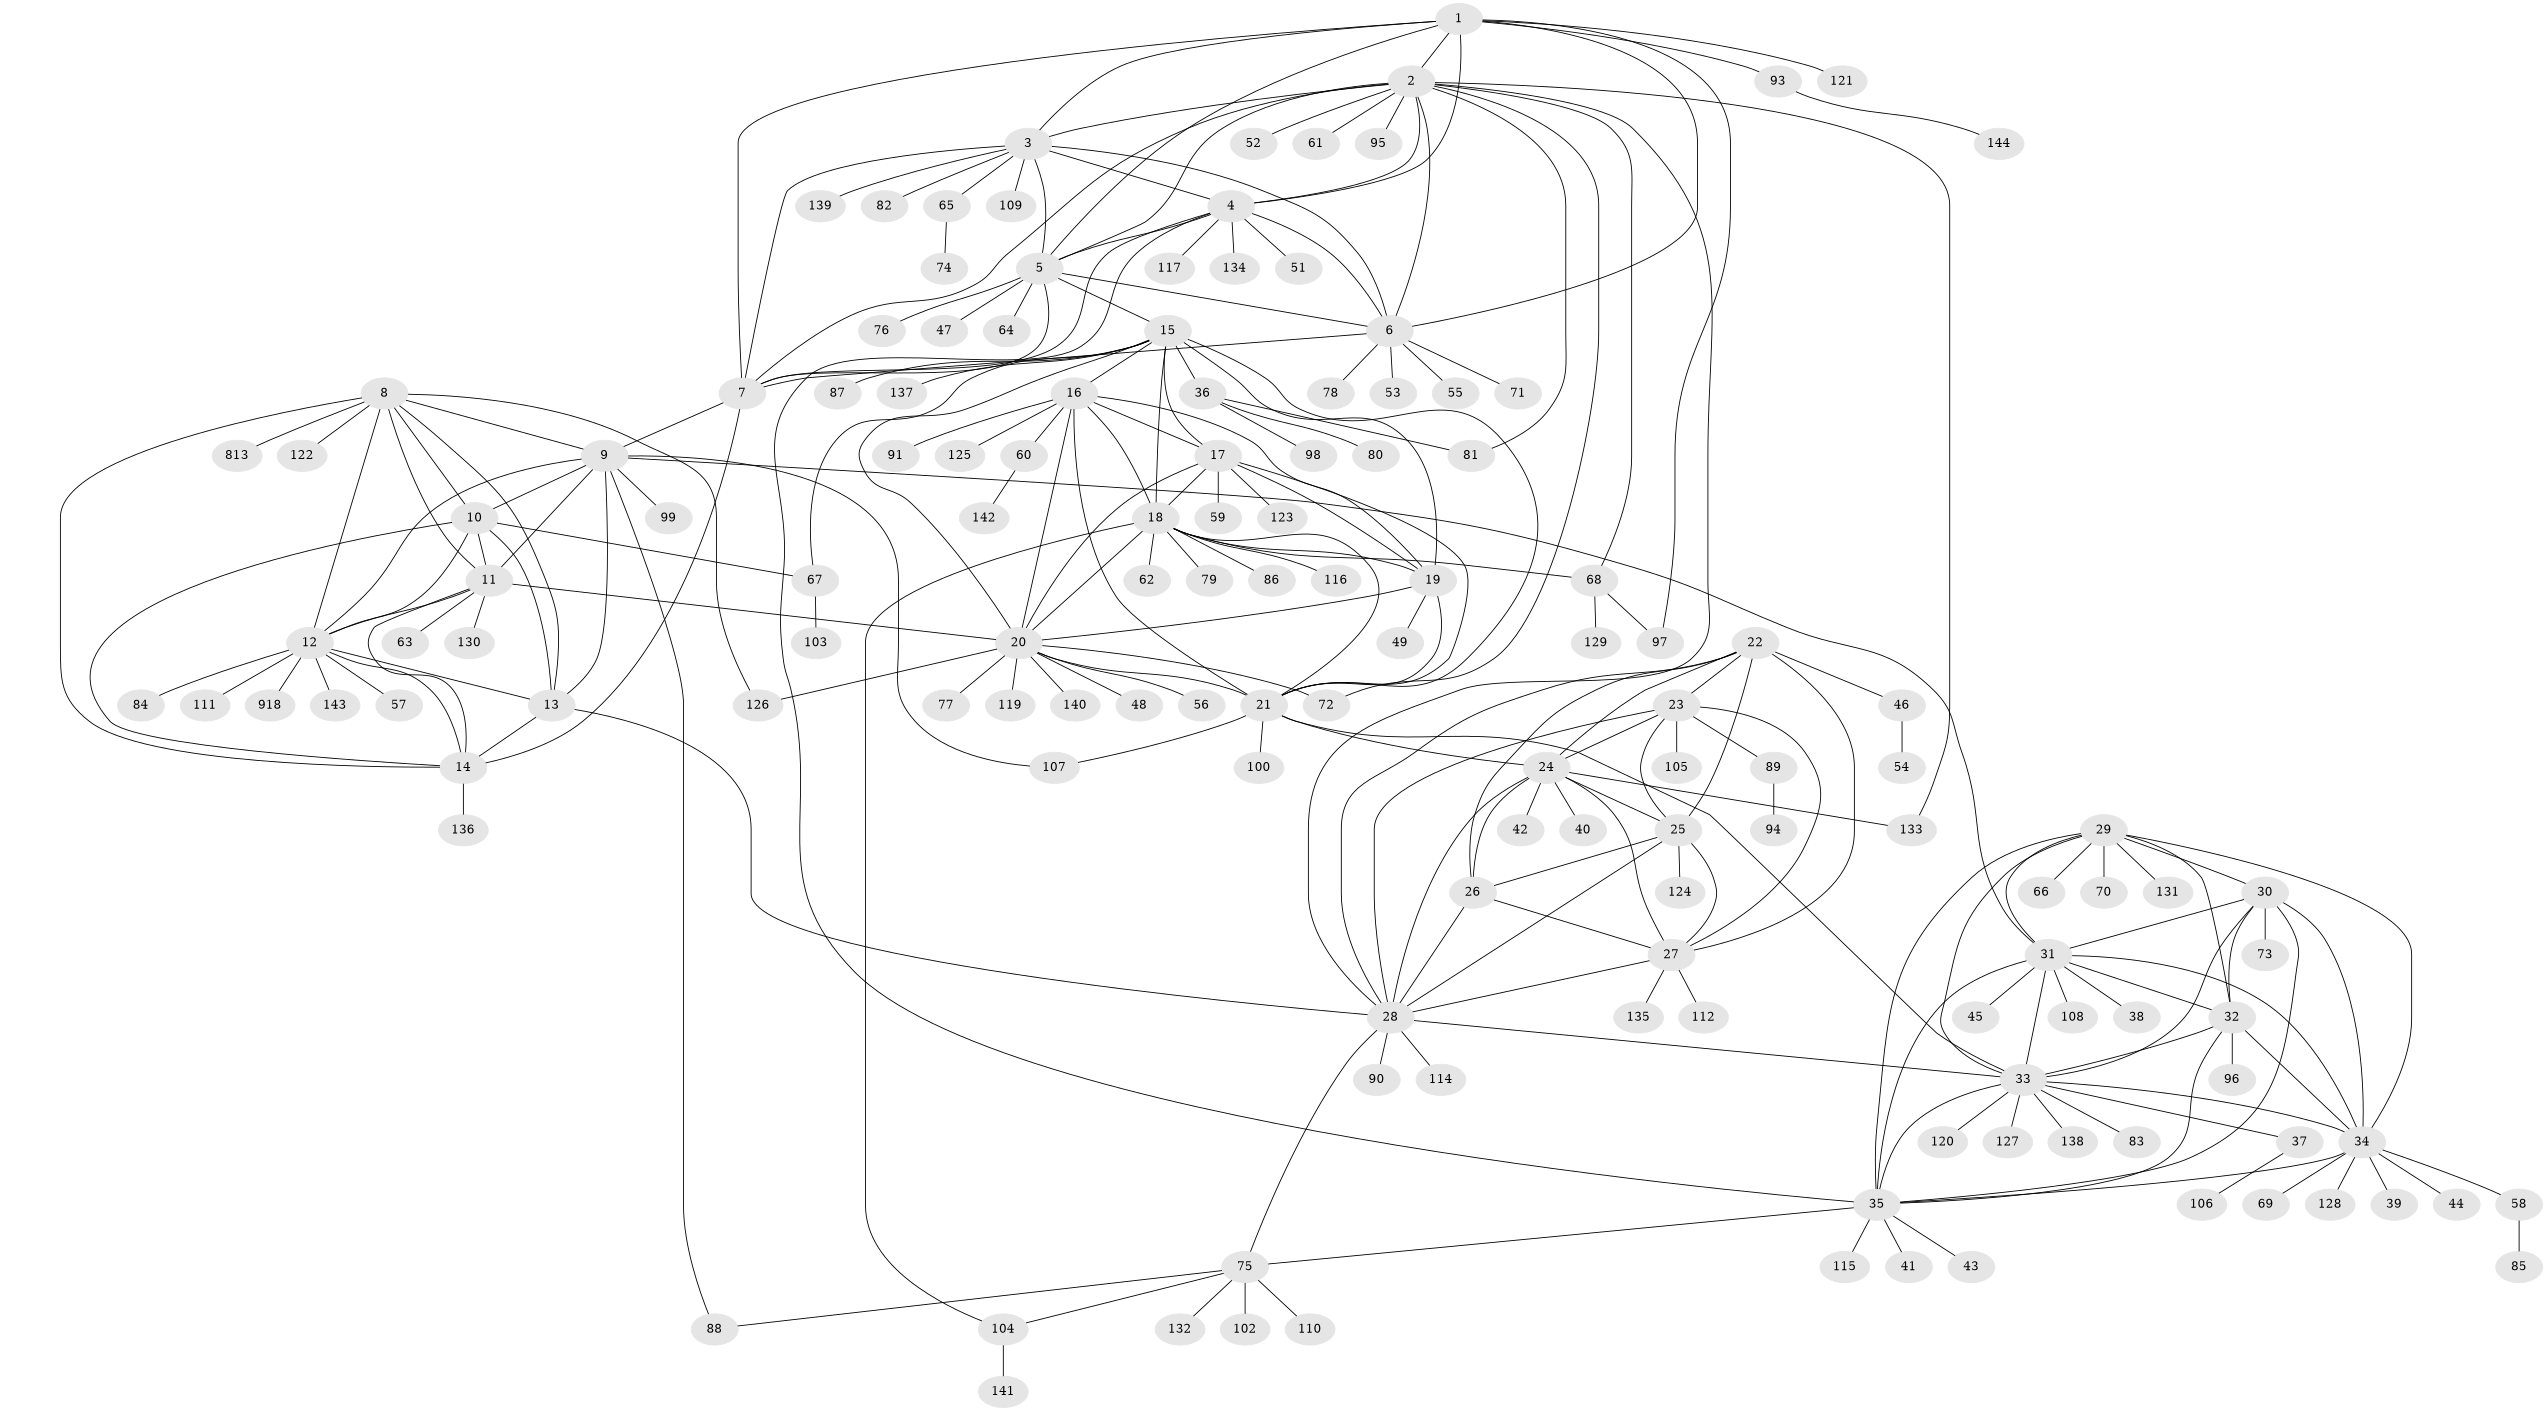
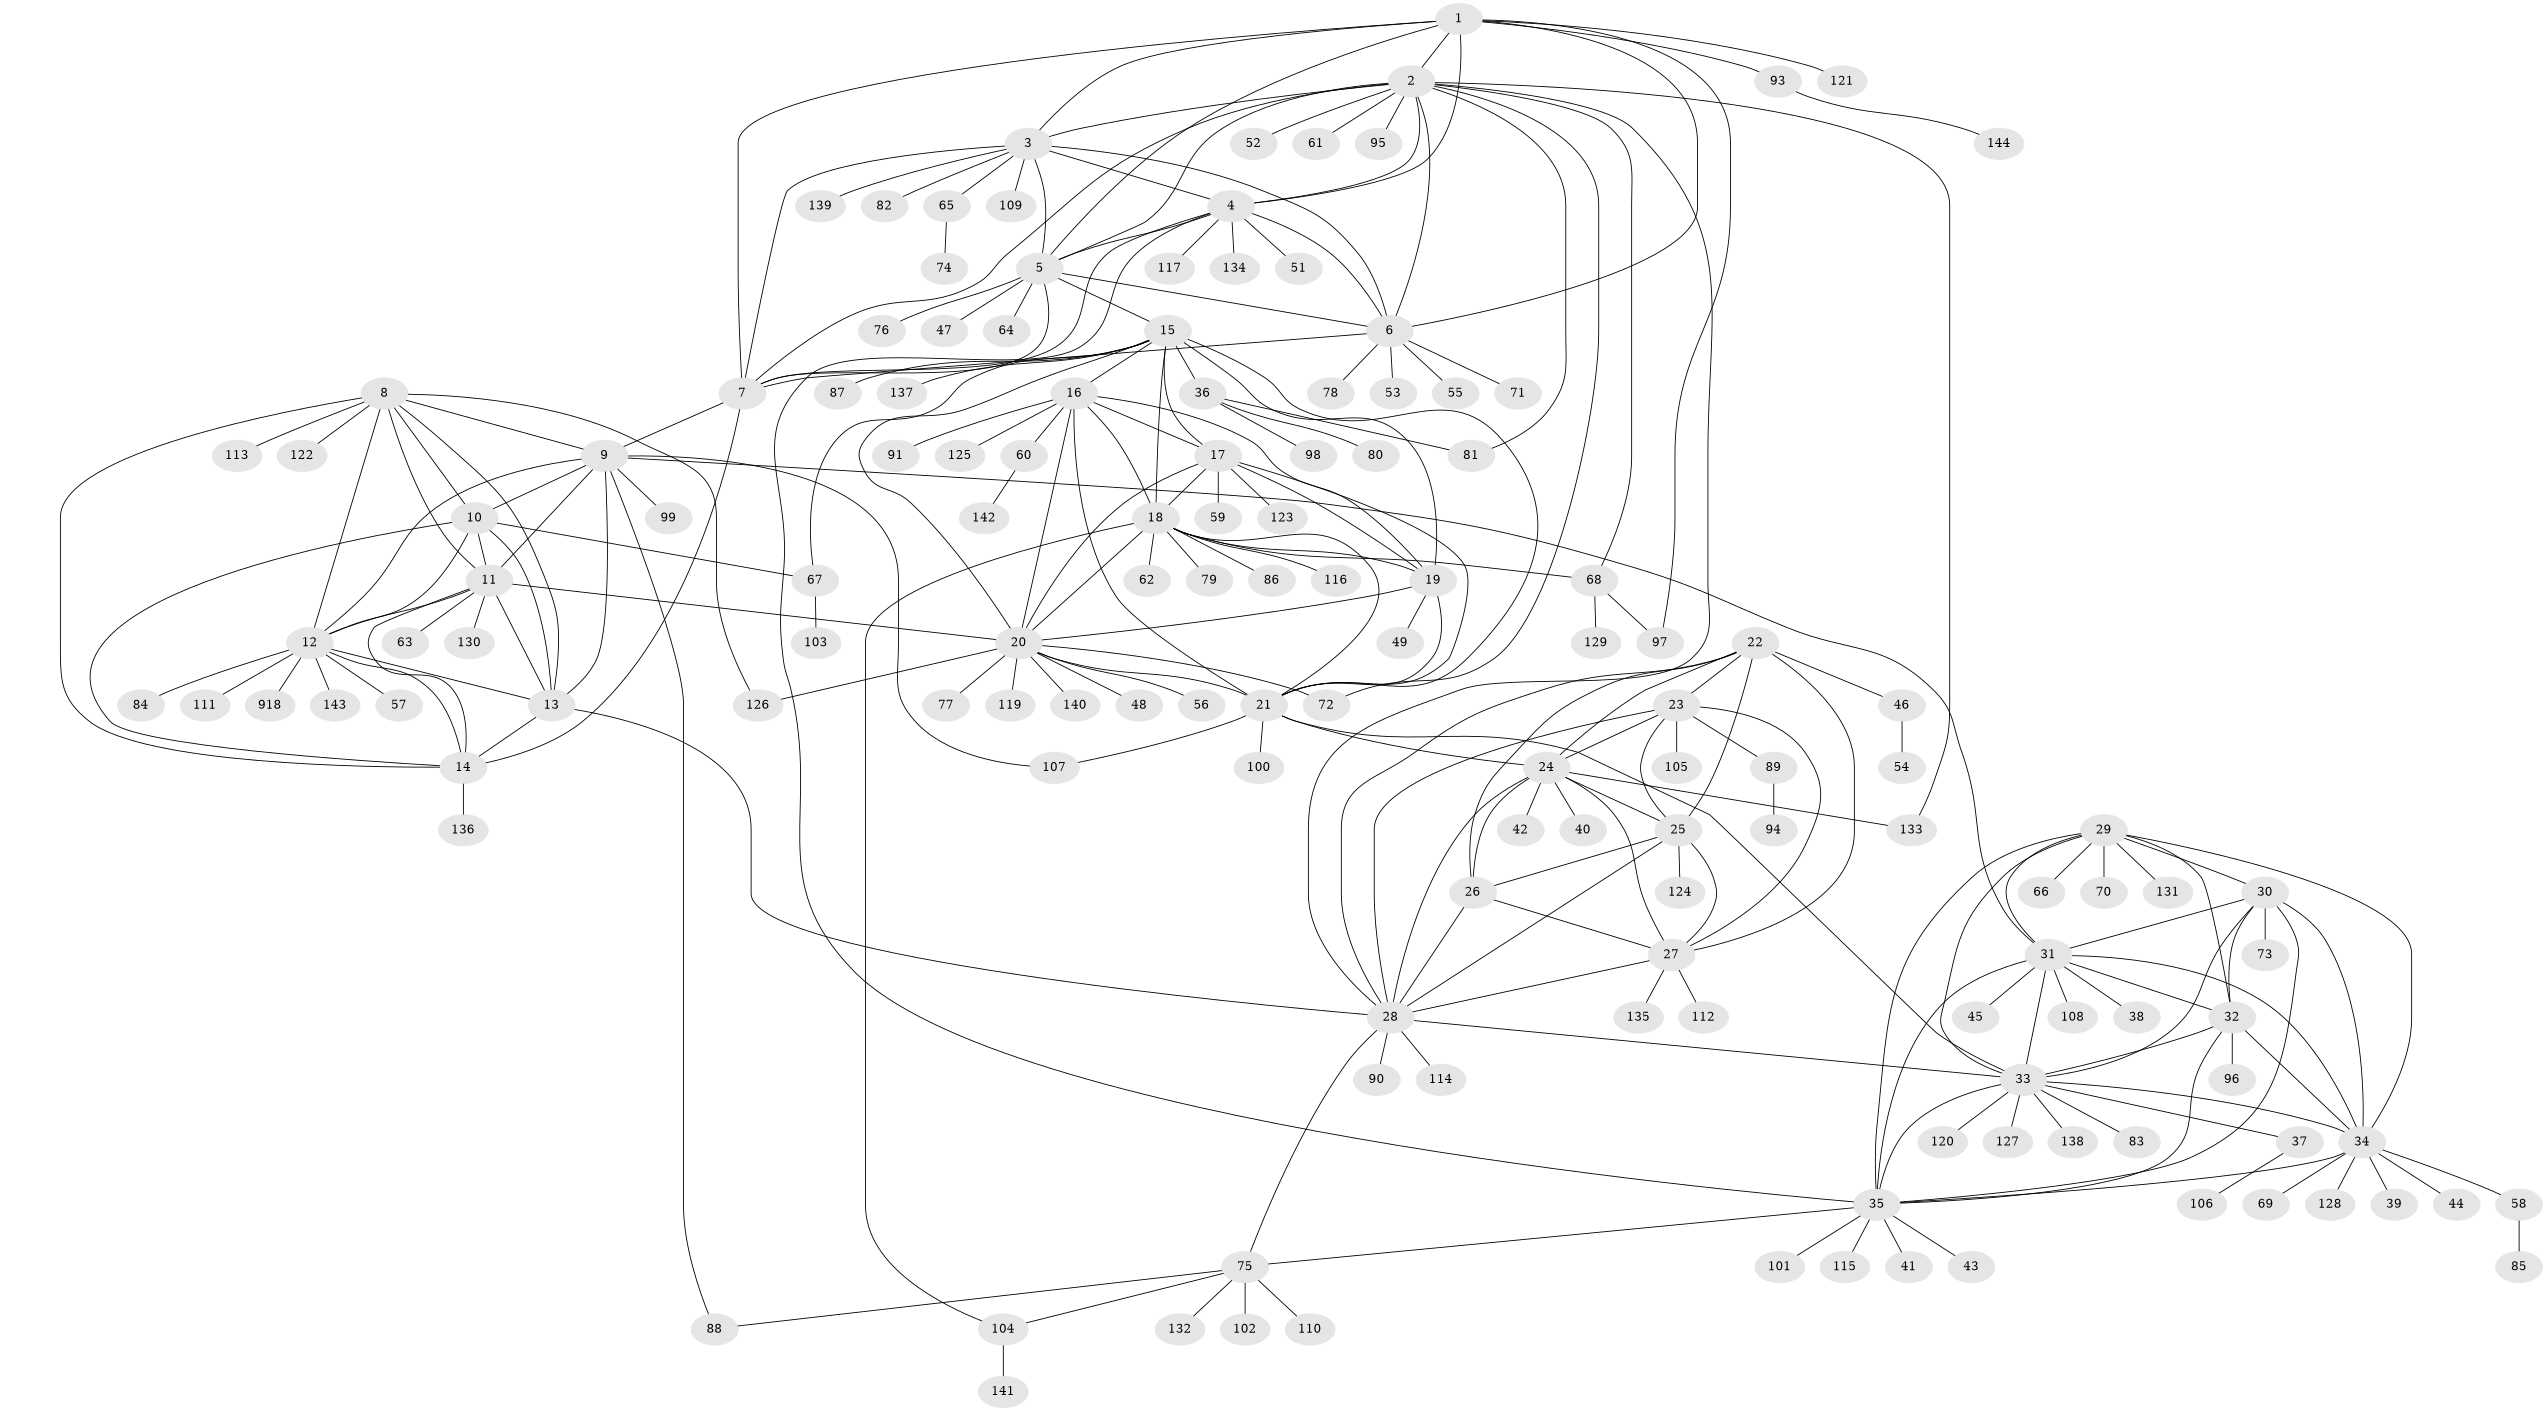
(237, 456) -> (237, 456)
none -> (521, 643)
none -> (1780, 1267)
